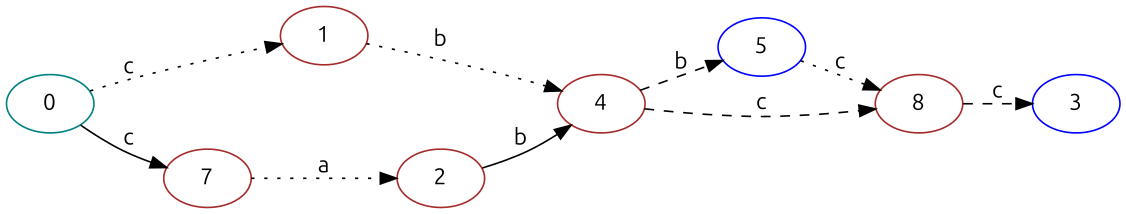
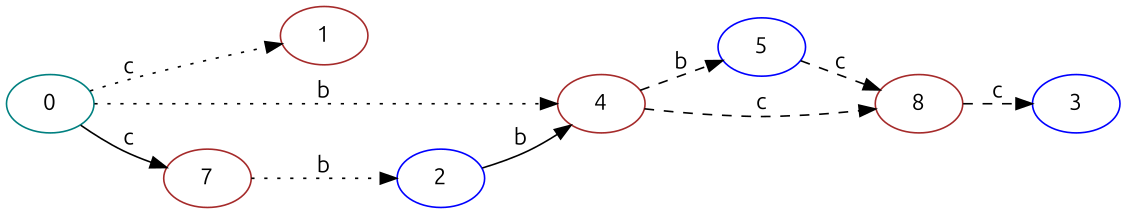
(456, 63) -> (317, 104)
(833, 72) -> (833, 72)
(324, 166) -> (324, 166)
(441, 178) -> (441, 178)
